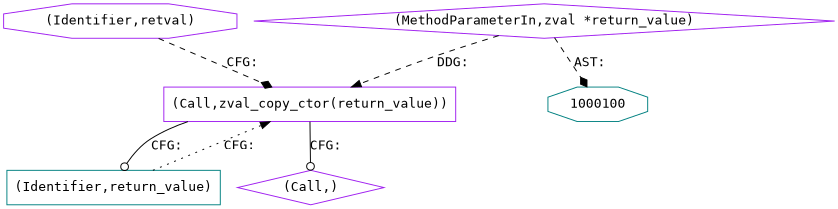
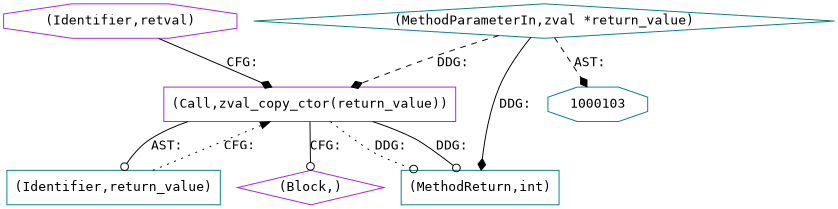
(544, 21) -> (544, 21)
(429, 58) -> (429, 58)
(210, 60) -> (210, 60)
(598, 104) -> (598, 104)
(171, 146) -> (171, 146)
(311, 188) -> (311, 188)
none -> (480, 188)
